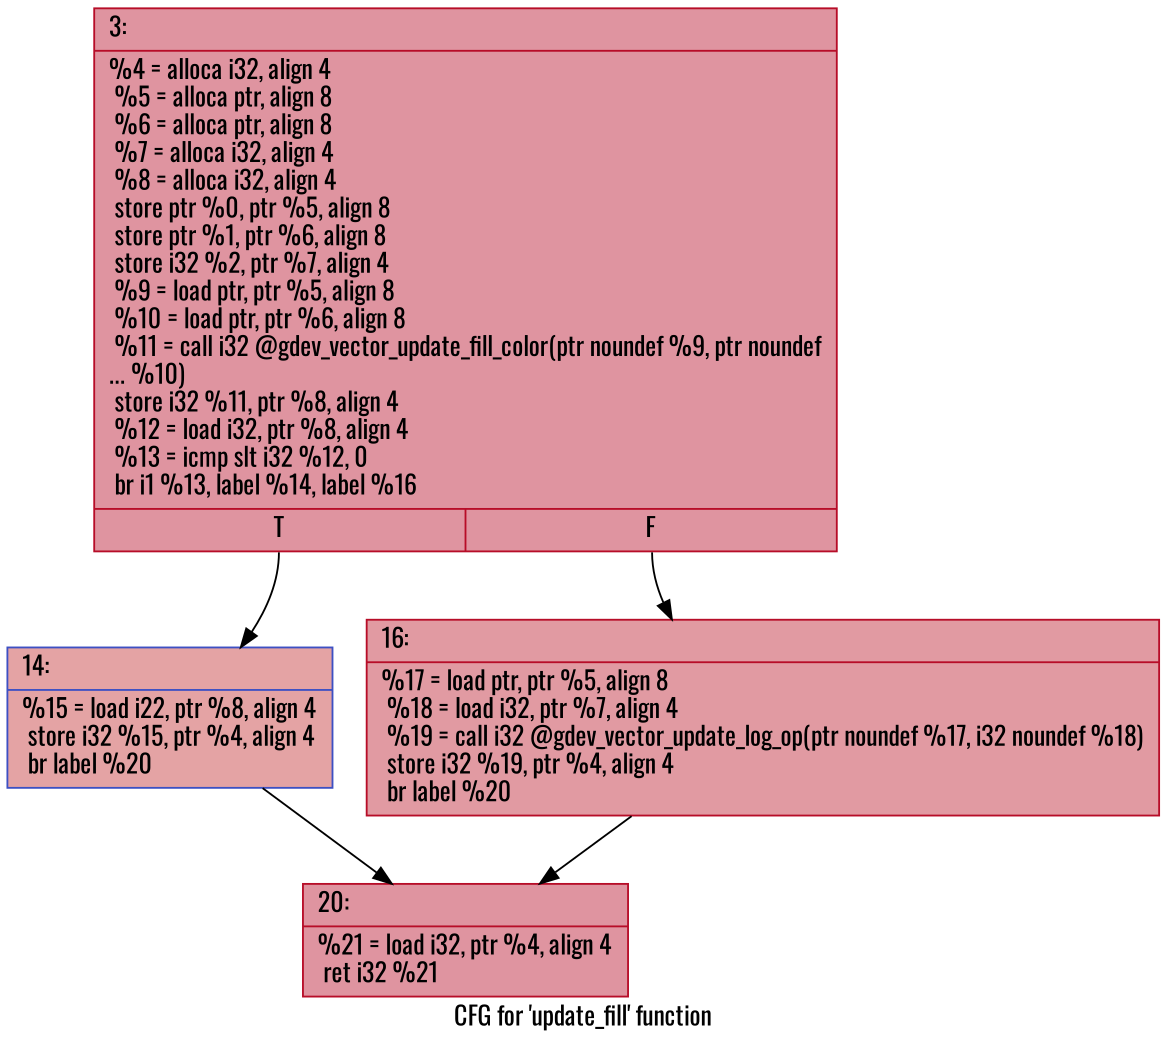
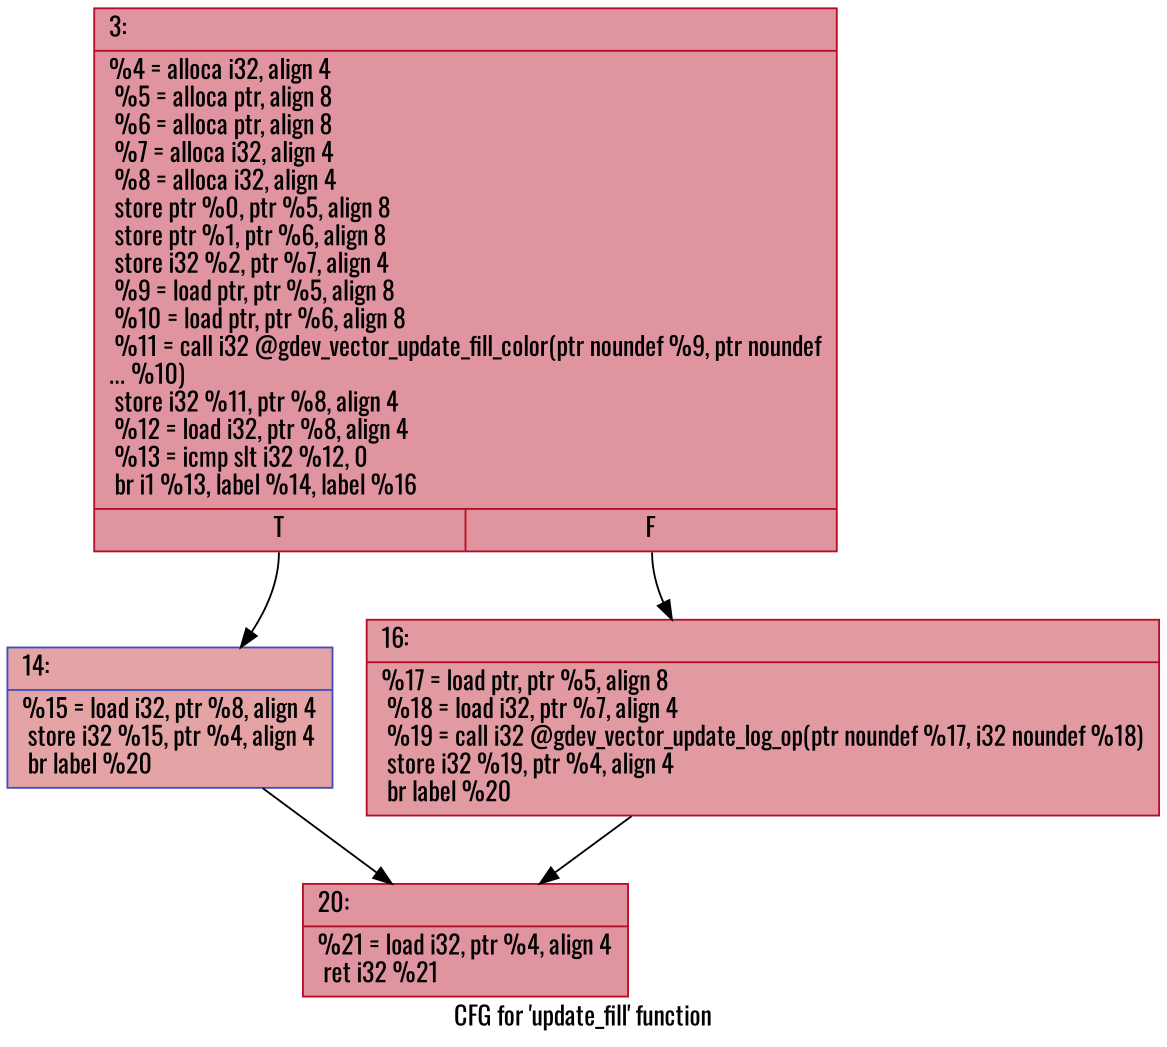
(170, 710) -> (170, 710)
